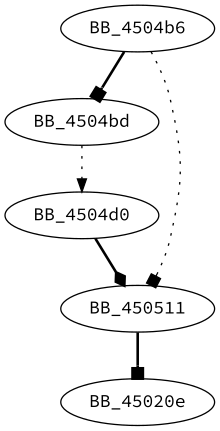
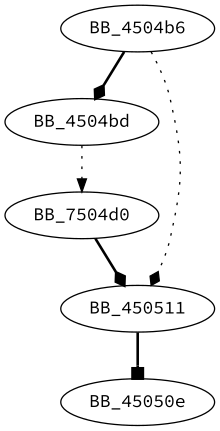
(113, 70) -> (114, 69)
(180, 162) -> (180, 161)
(82, 215) -> (82, 215)
(138, 402) -> (138, 402)
